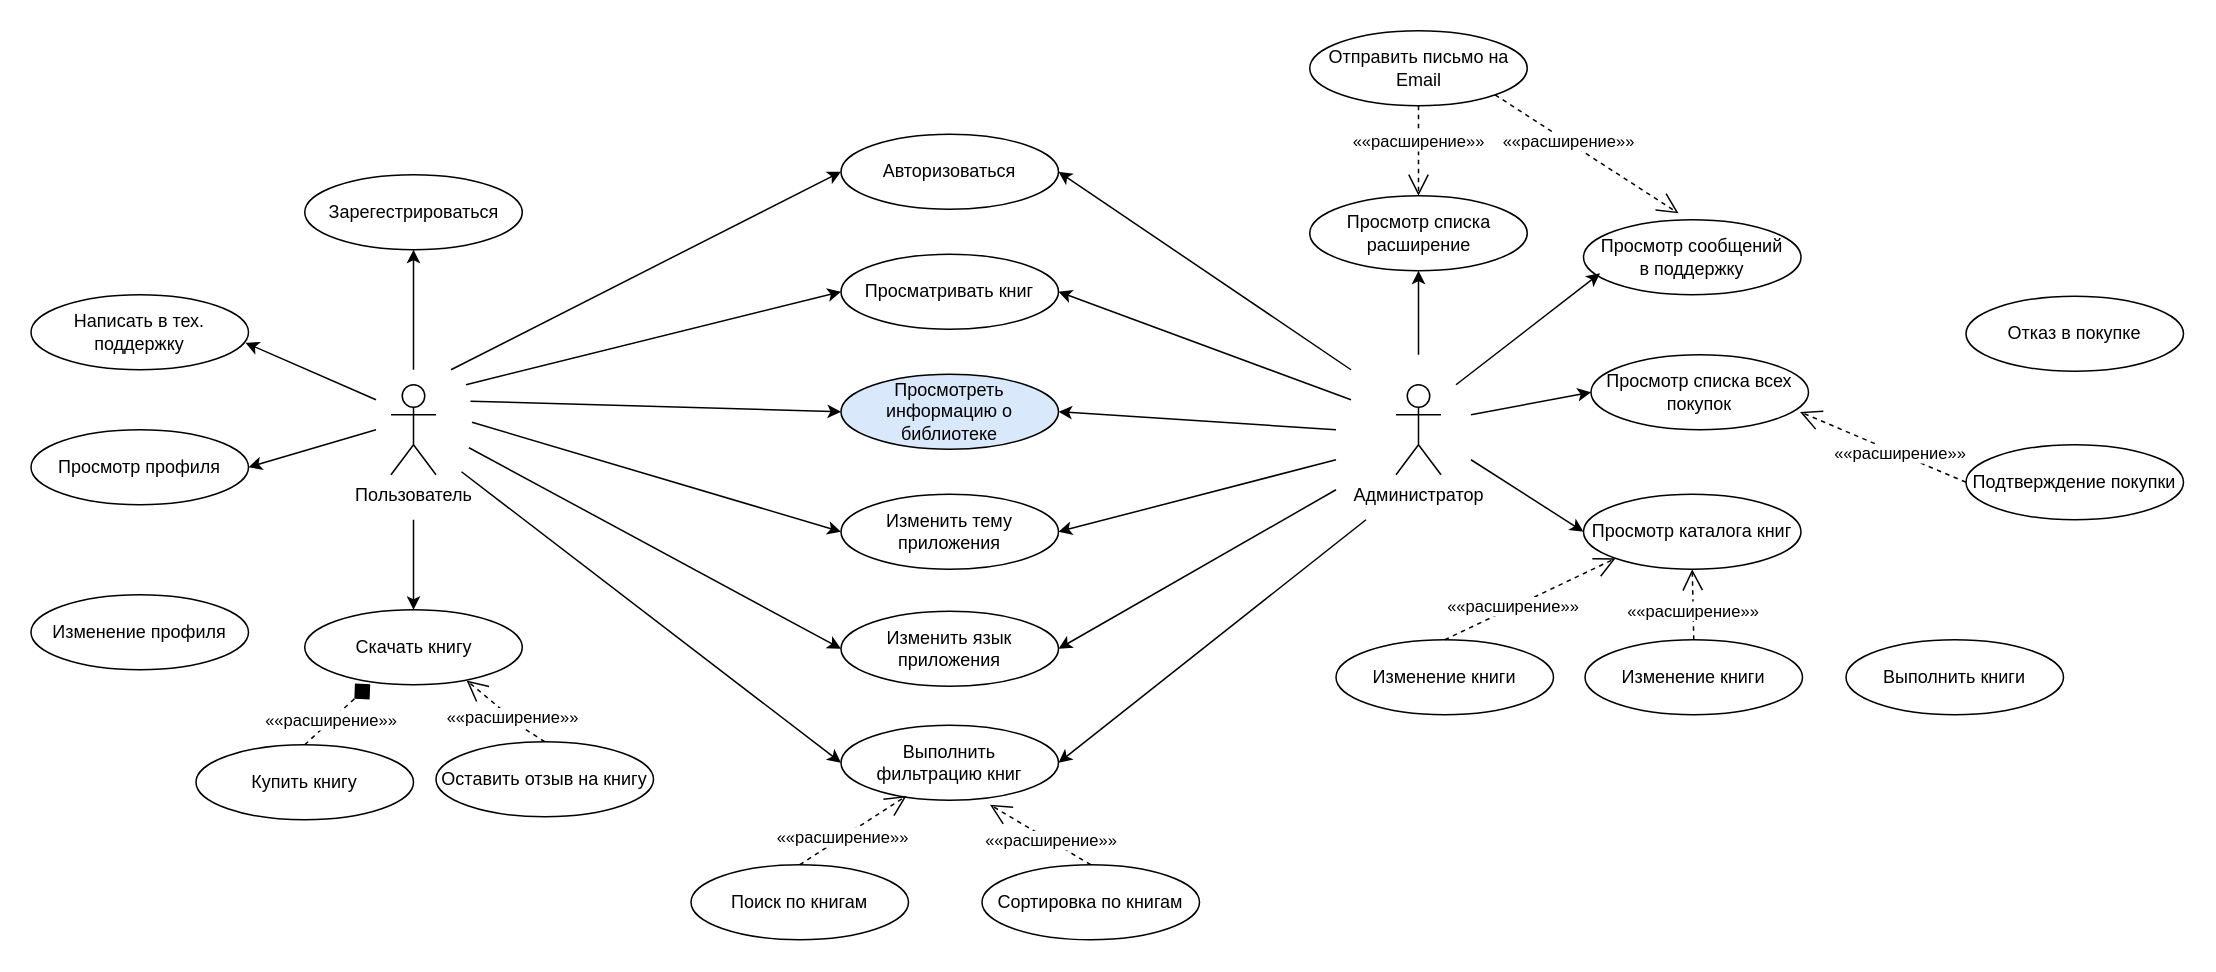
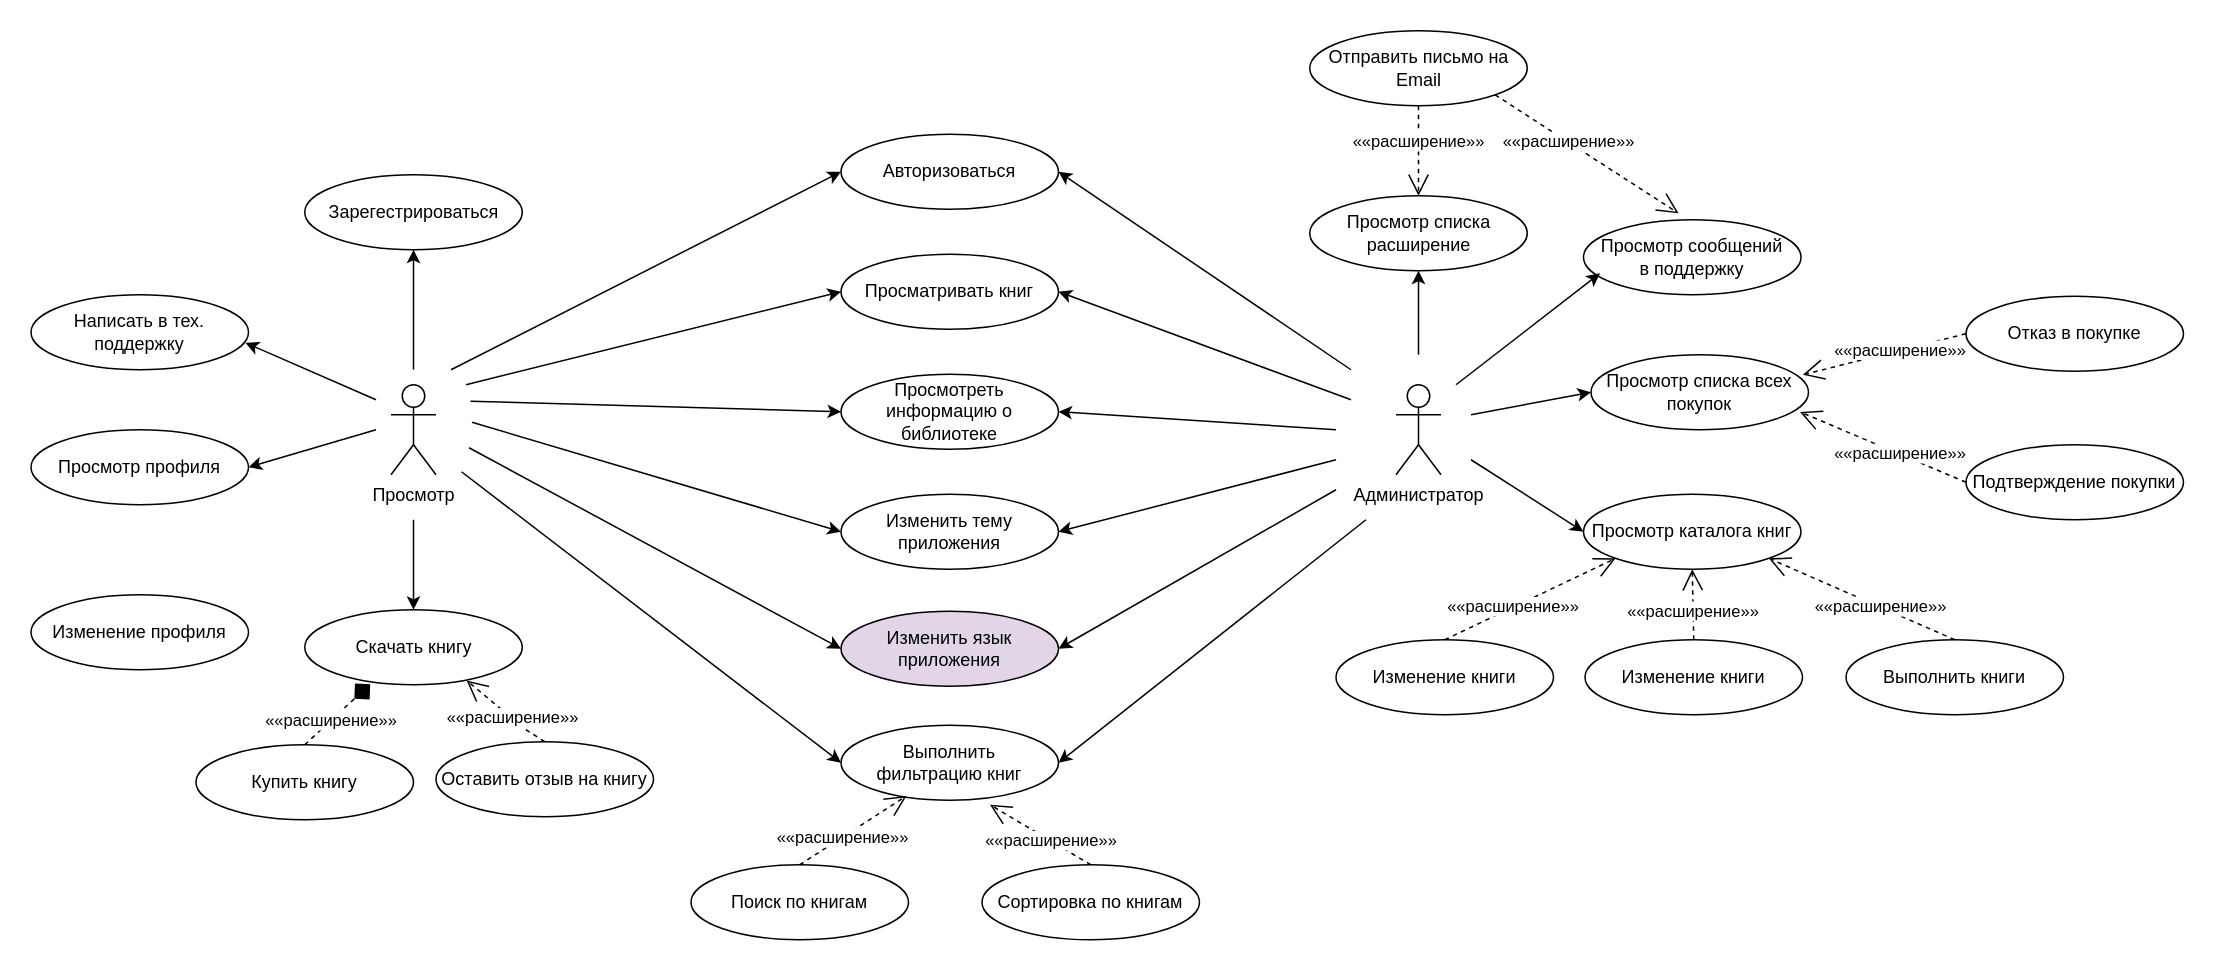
none -> (1834, 367)
(950, 412) -> (950, 412)
(414, 496) -> (414, 496)
none -> (1910, 620)
(950, 649) -> (950, 649)
